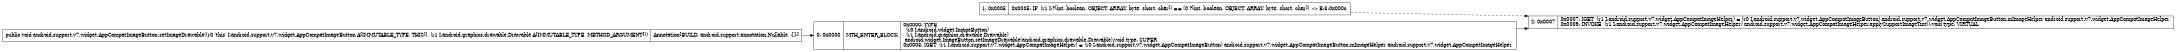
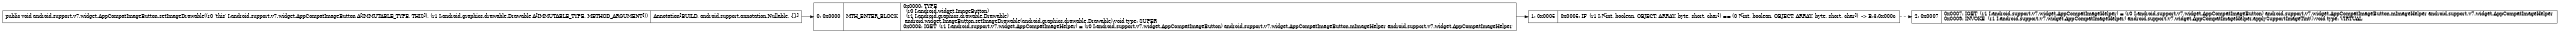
(1521, 29) -> (1521, 17)
